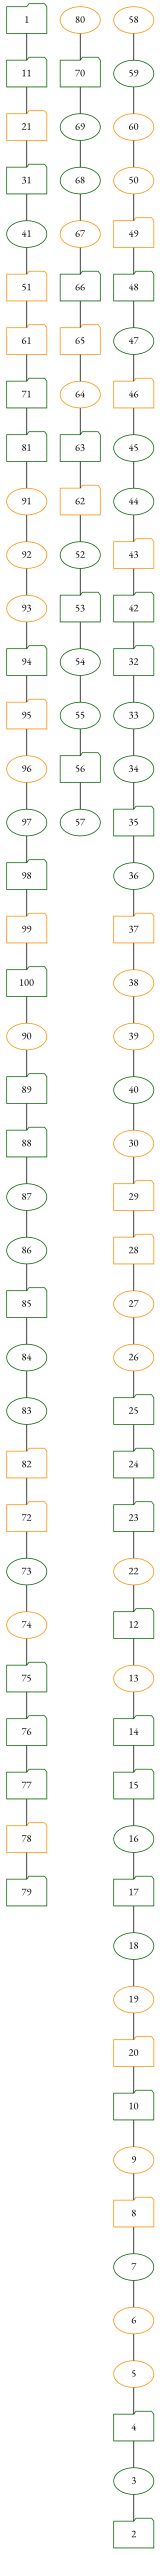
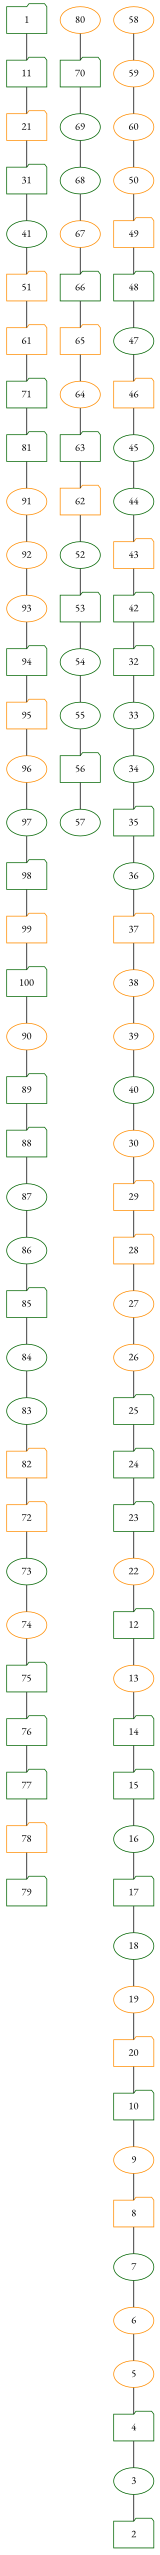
(134, 74) -> (134, 74)
